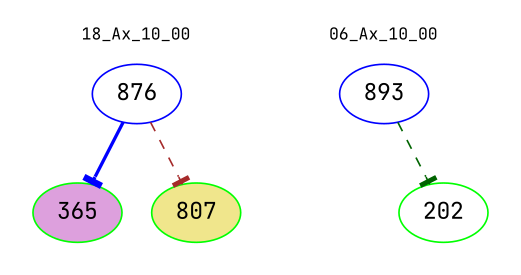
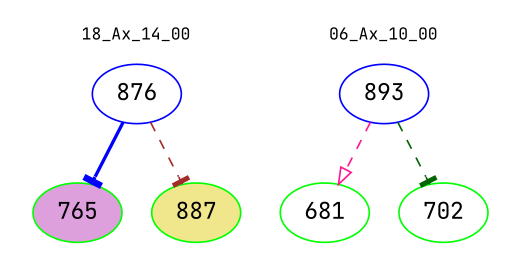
(137, 35) -> (137, 35)
(77, 213) -> (77, 213)
(196, 213) -> (196, 213)
none -> (325, 213)
(443, 213) -> (443, 213)
